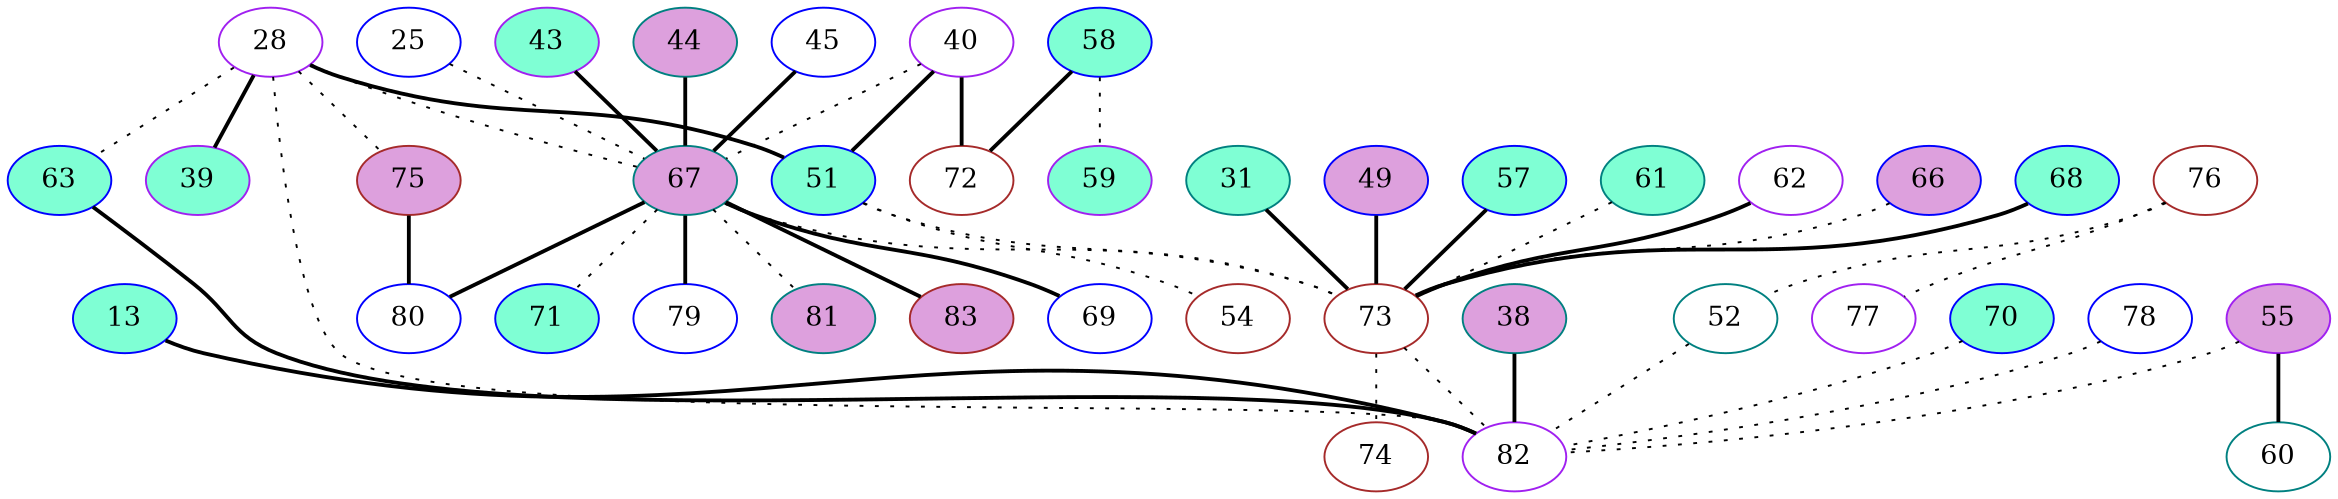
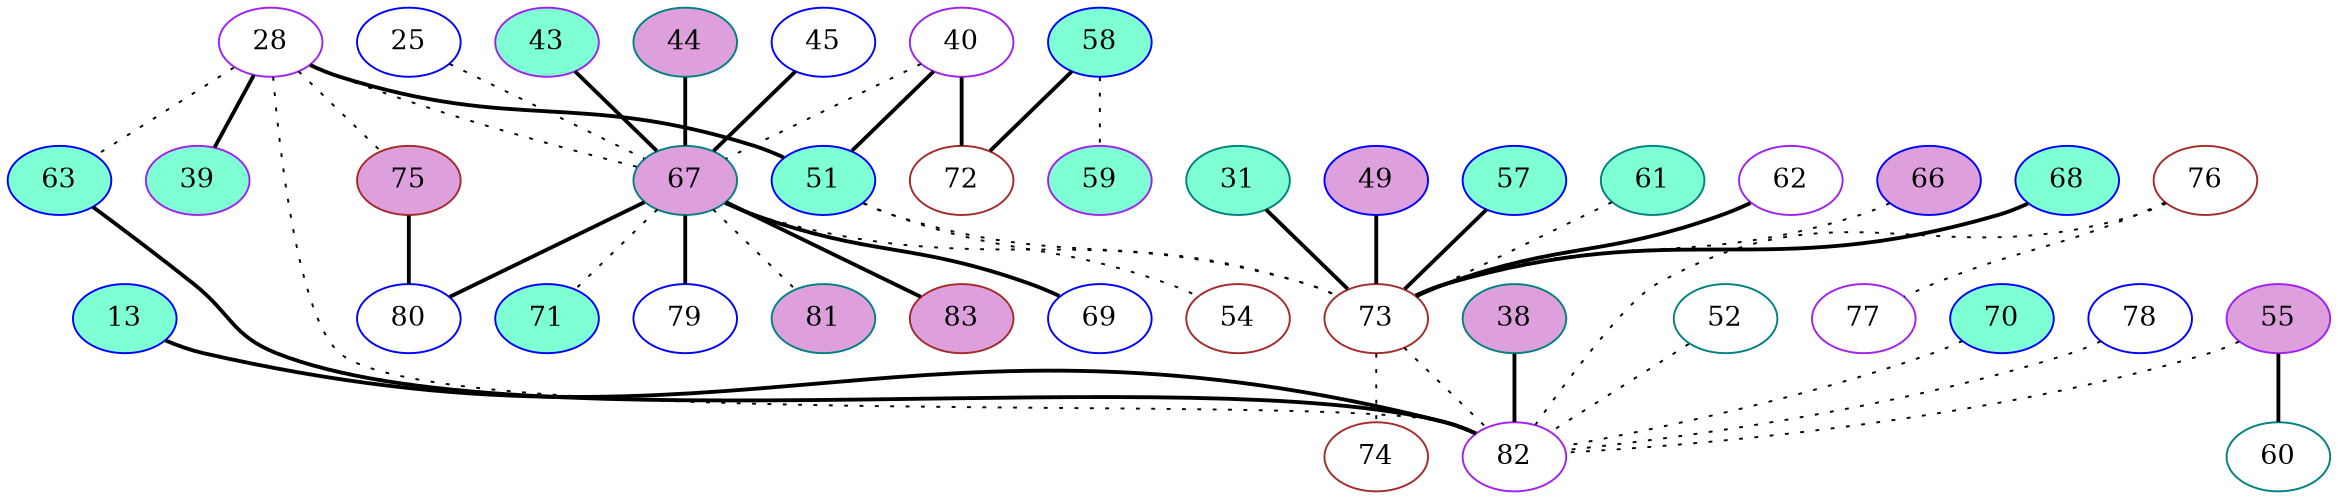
(1966, 250) -> (1851, 233)
